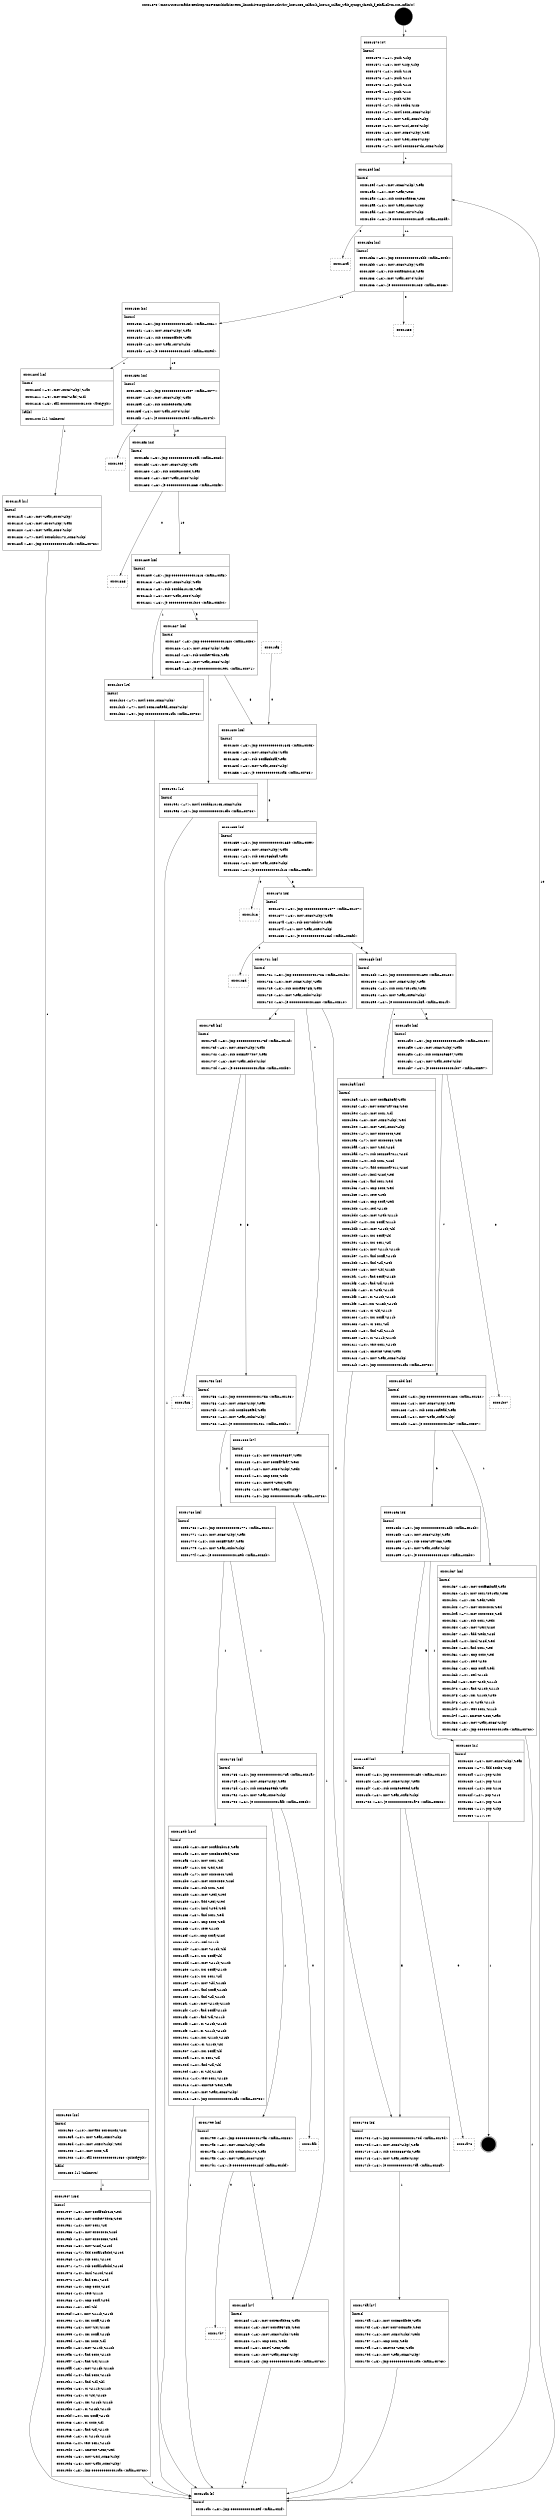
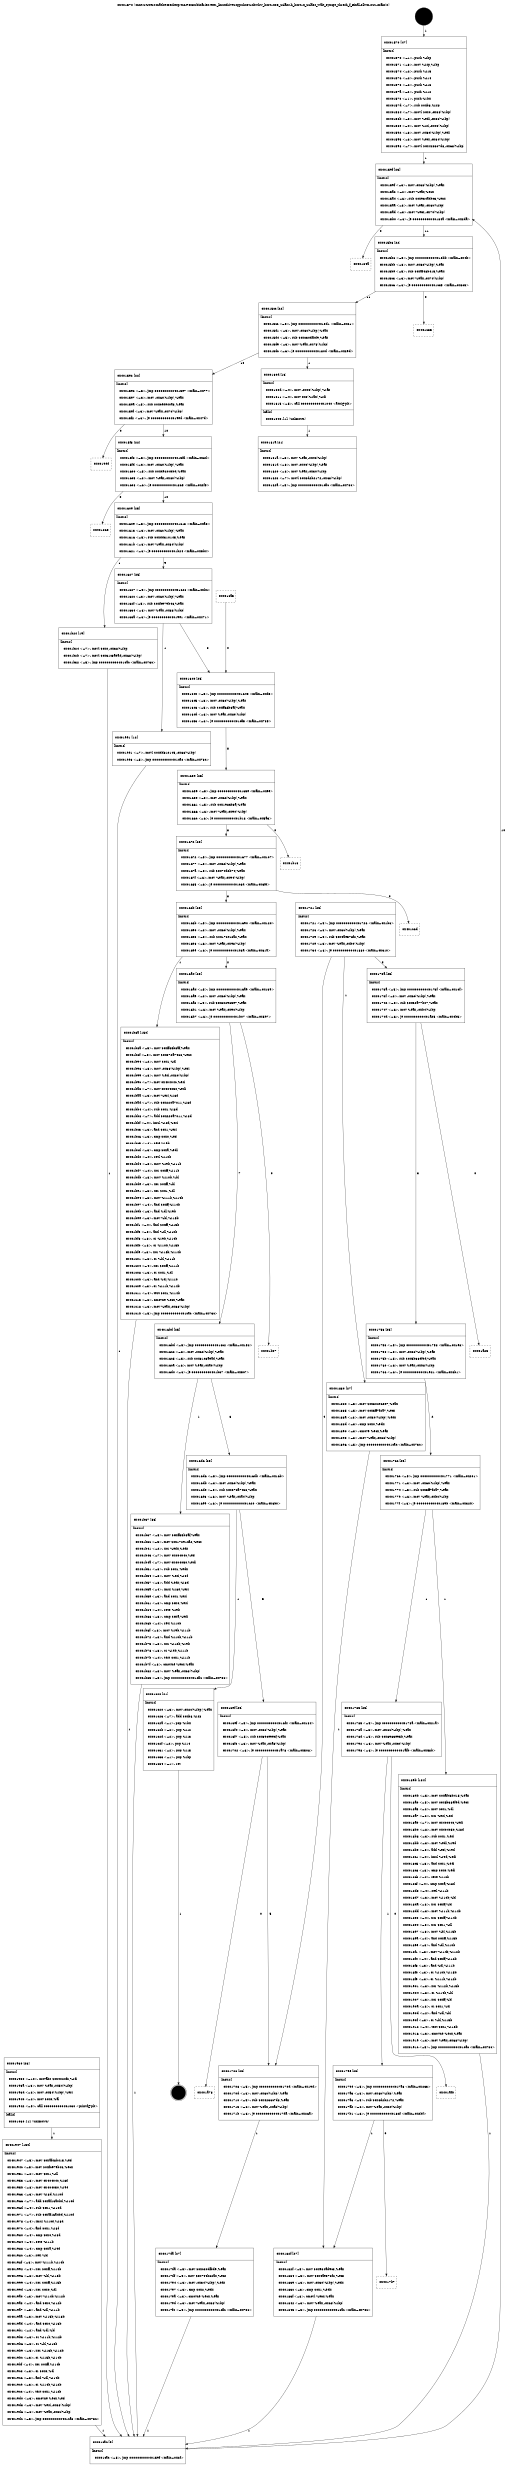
(46, 1588) -> none
